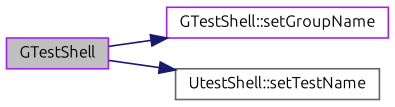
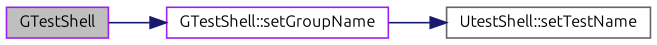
(134, 64) -> (409, 23)
